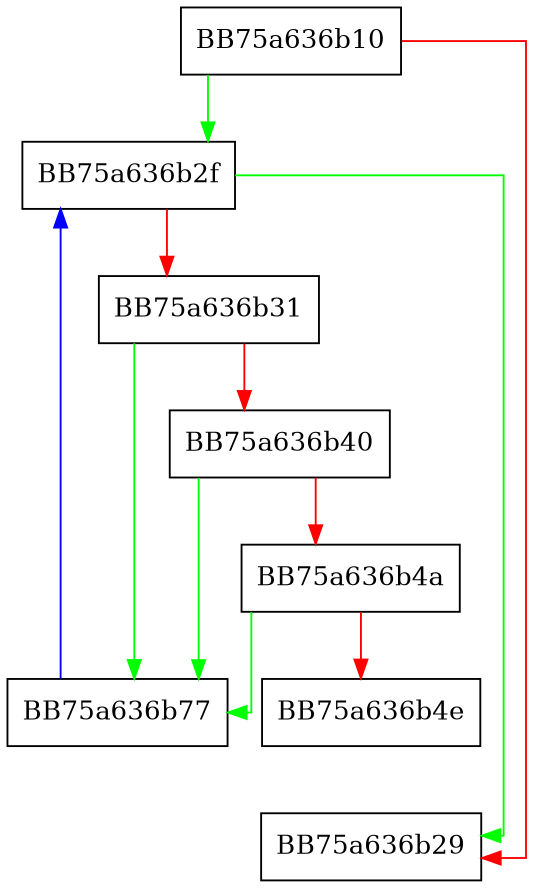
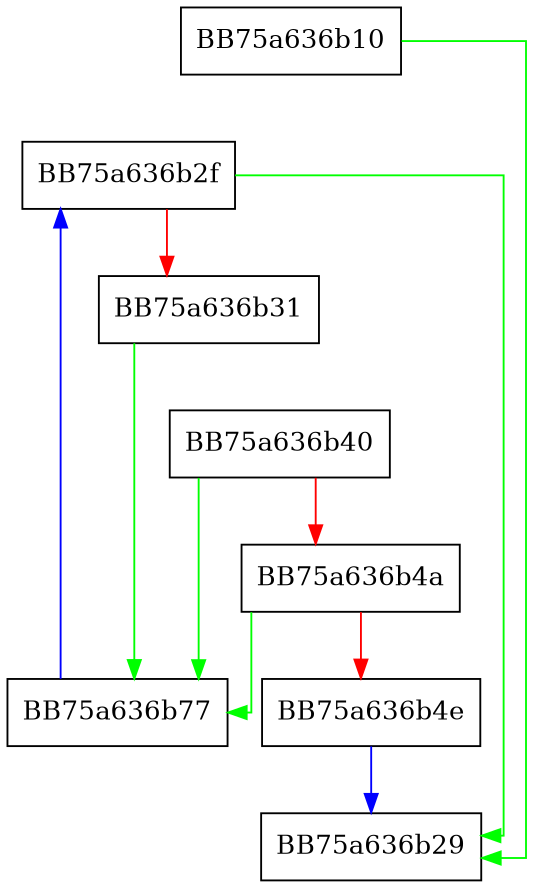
(208, 99) -> none
(244, 367) -> none
(526, 400) -> (526, 400)
none -> (371, 770)
